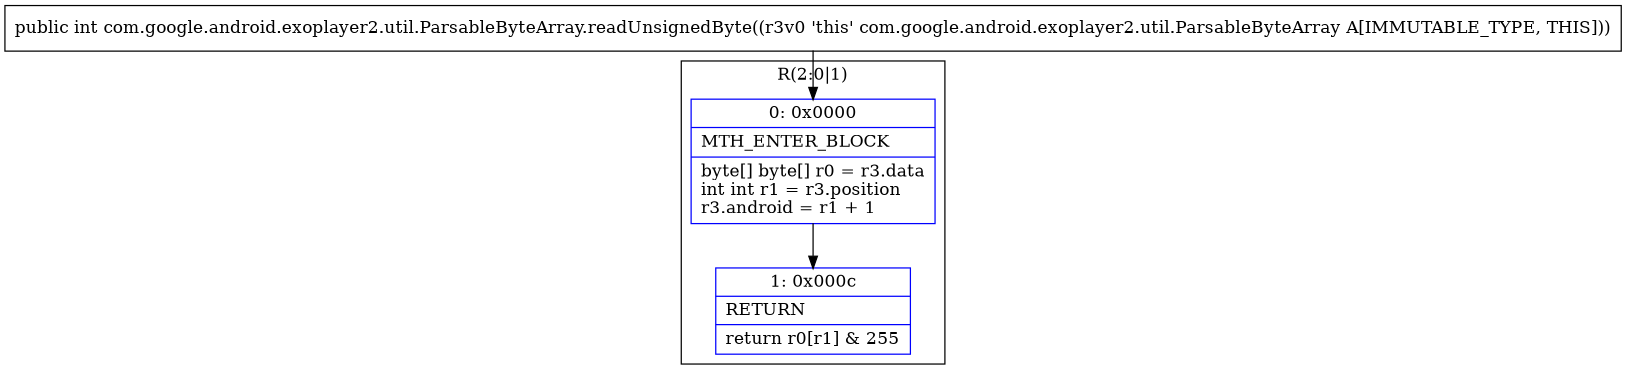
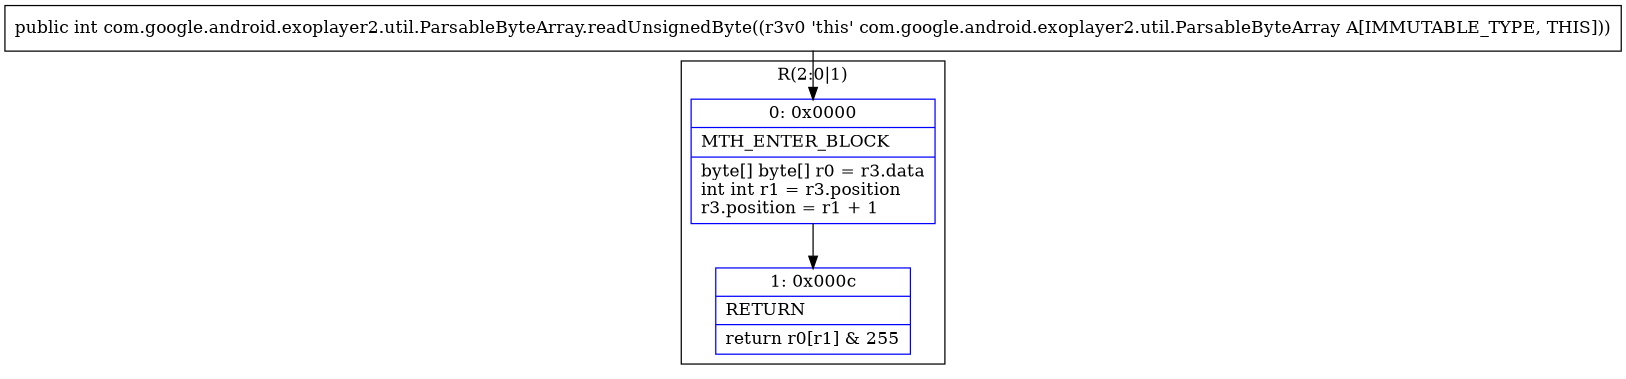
(788, 208) -> (790, 208)
